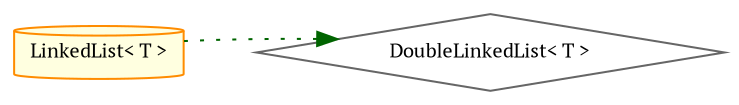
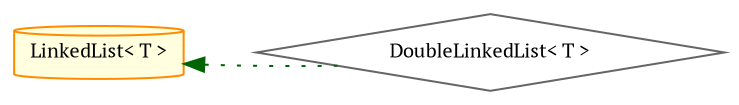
(251, 39) -> (271, 66)
